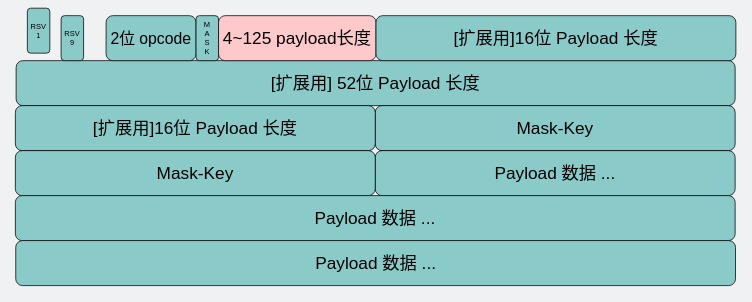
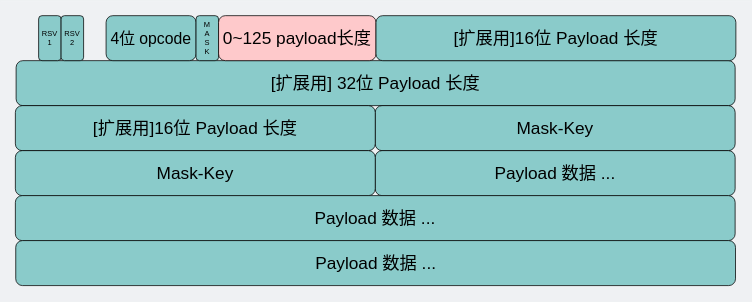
(39, 30) -> (50, 38)
(72, 38) -> (72, 38)
(151, 38) -> (151, 38)
(297, 38) -> (297, 38)
(376, 83) -> (376, 83)
